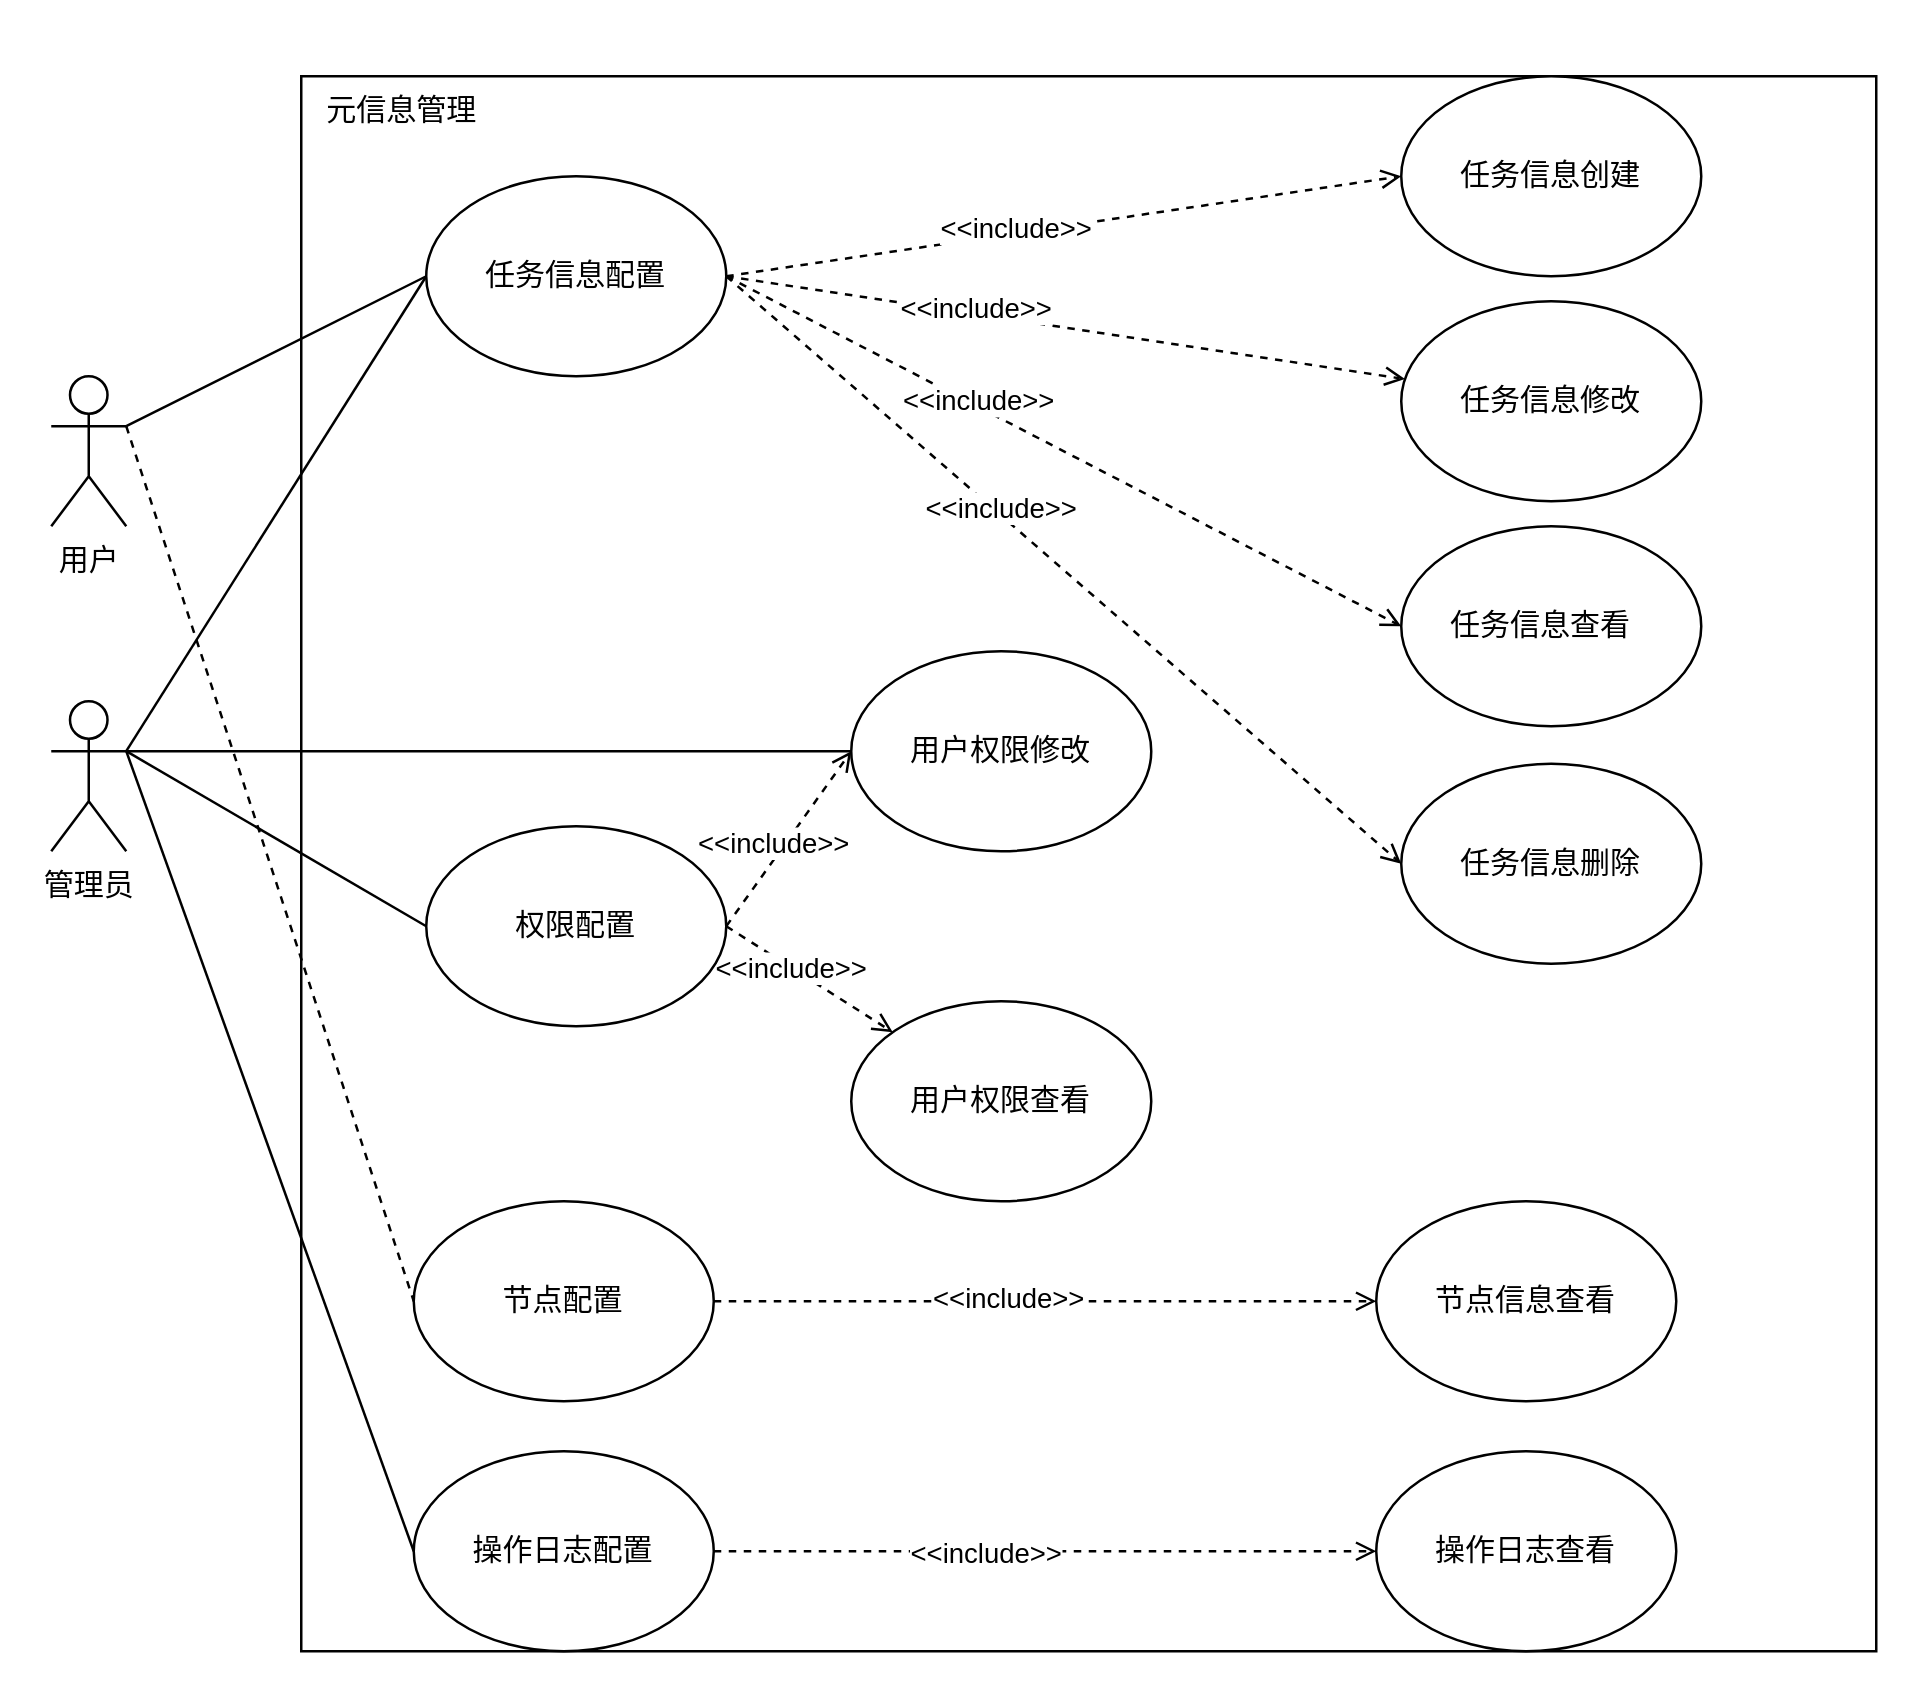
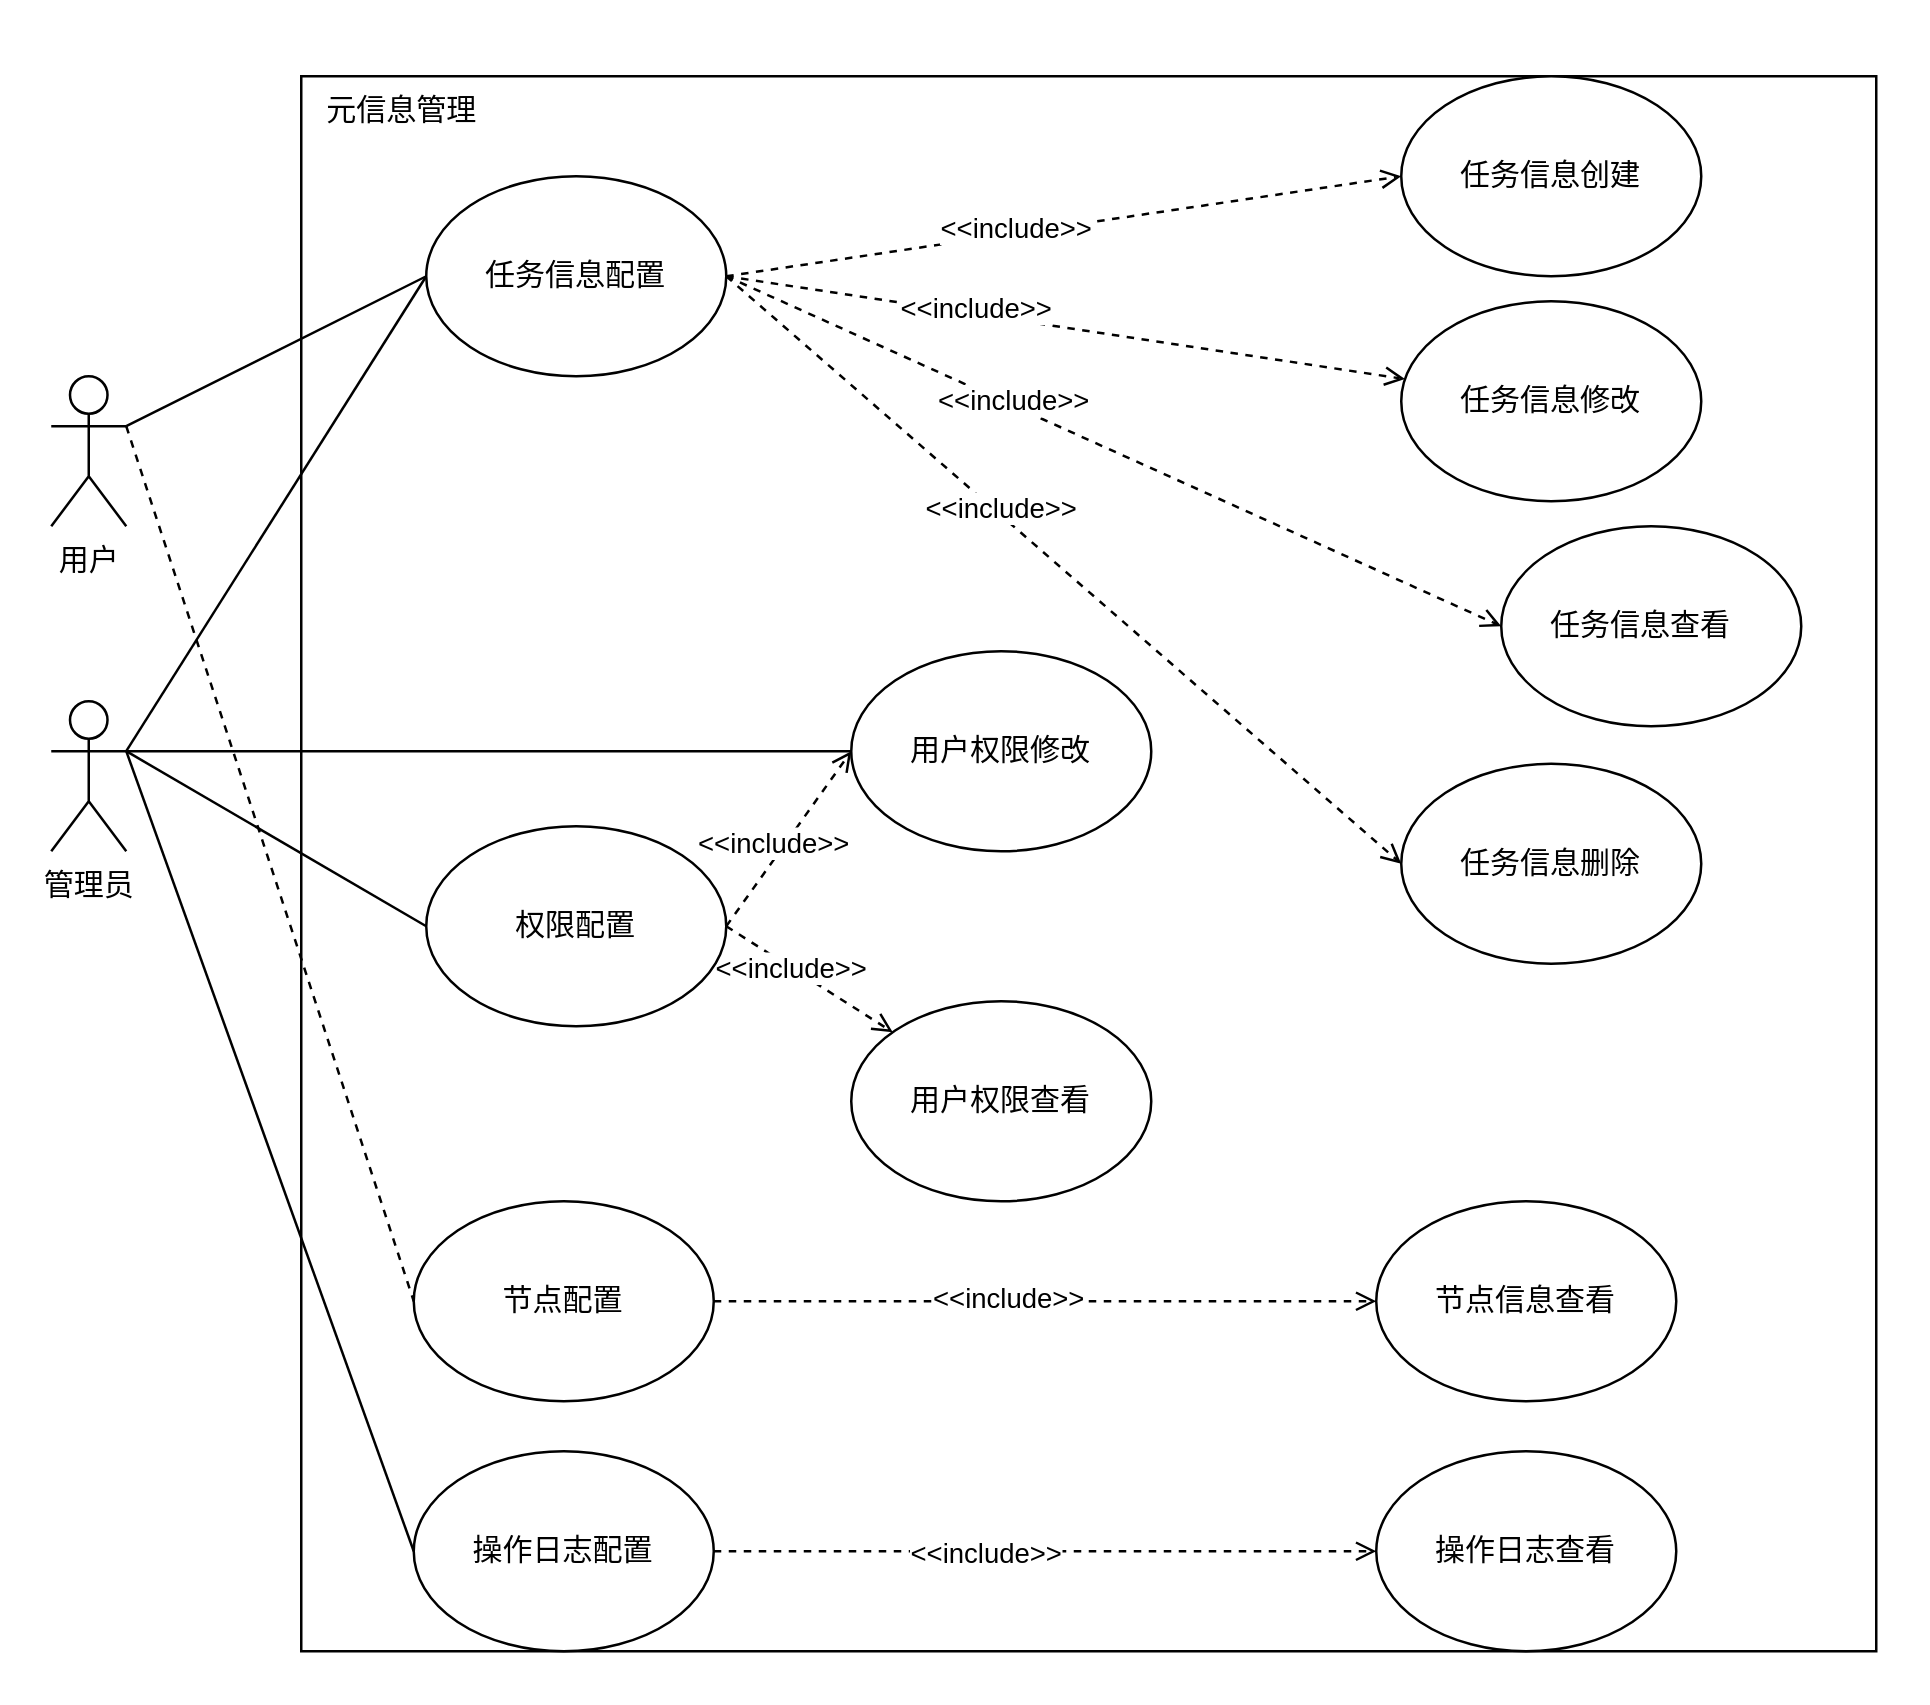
(1551, 626) -> (1651, 626)
